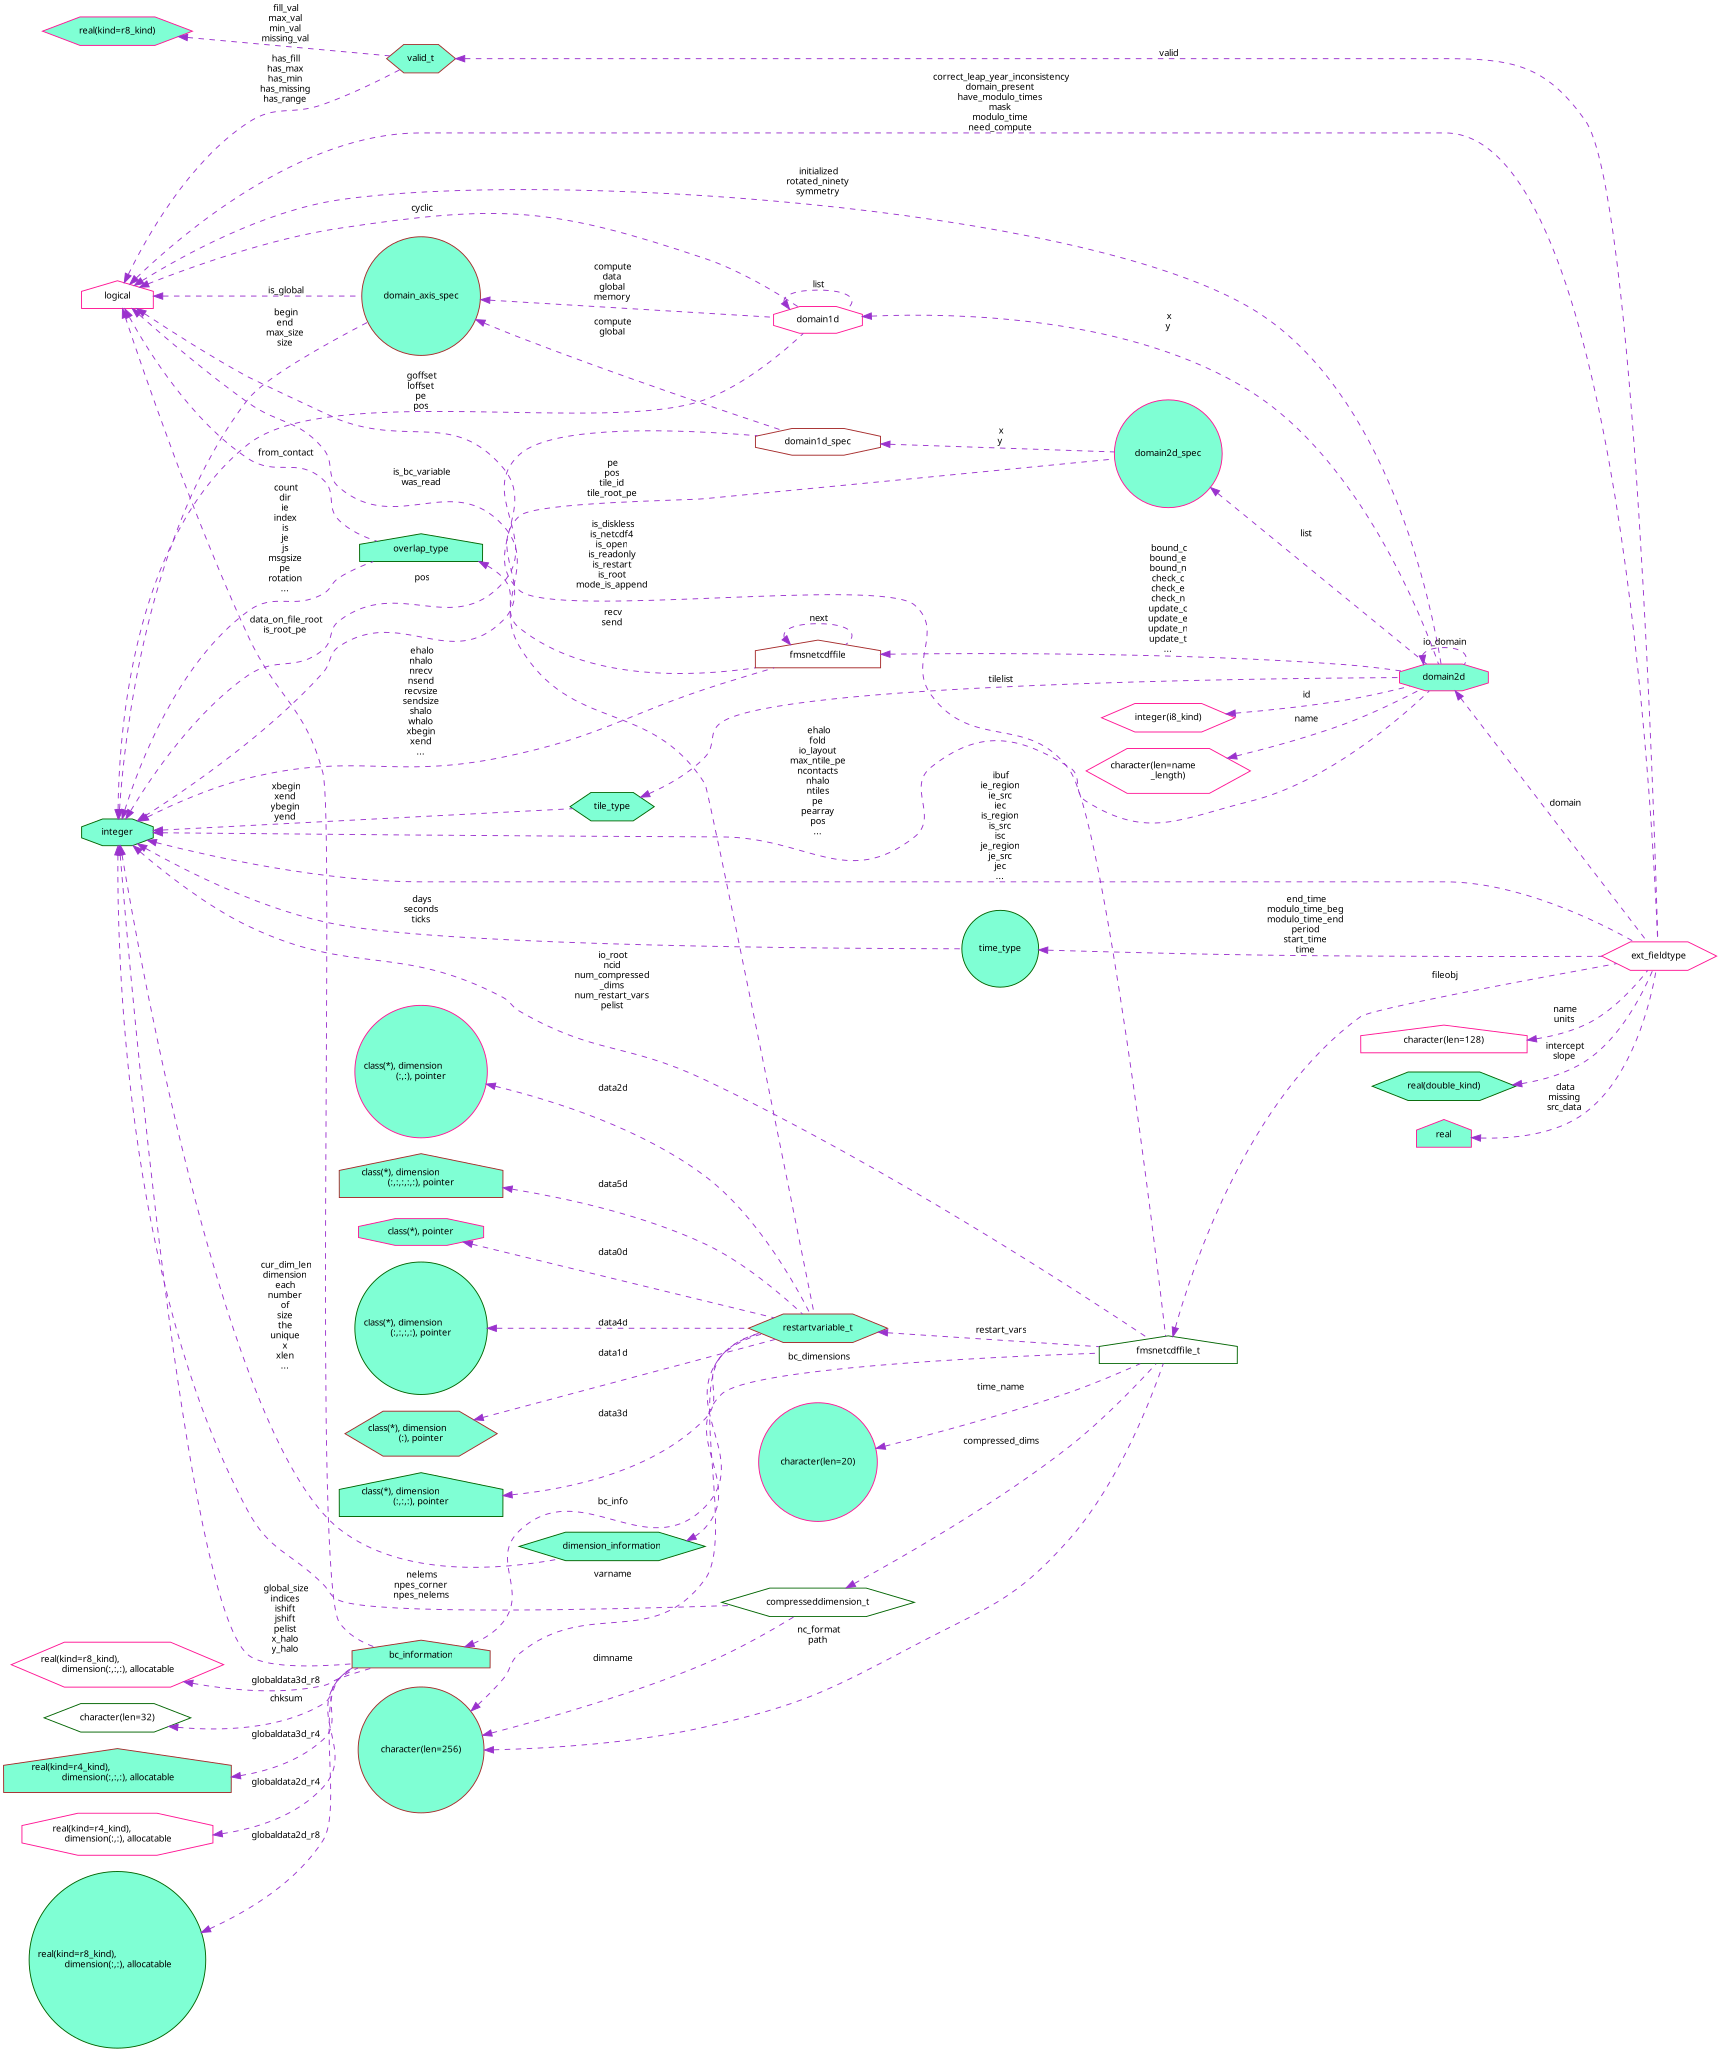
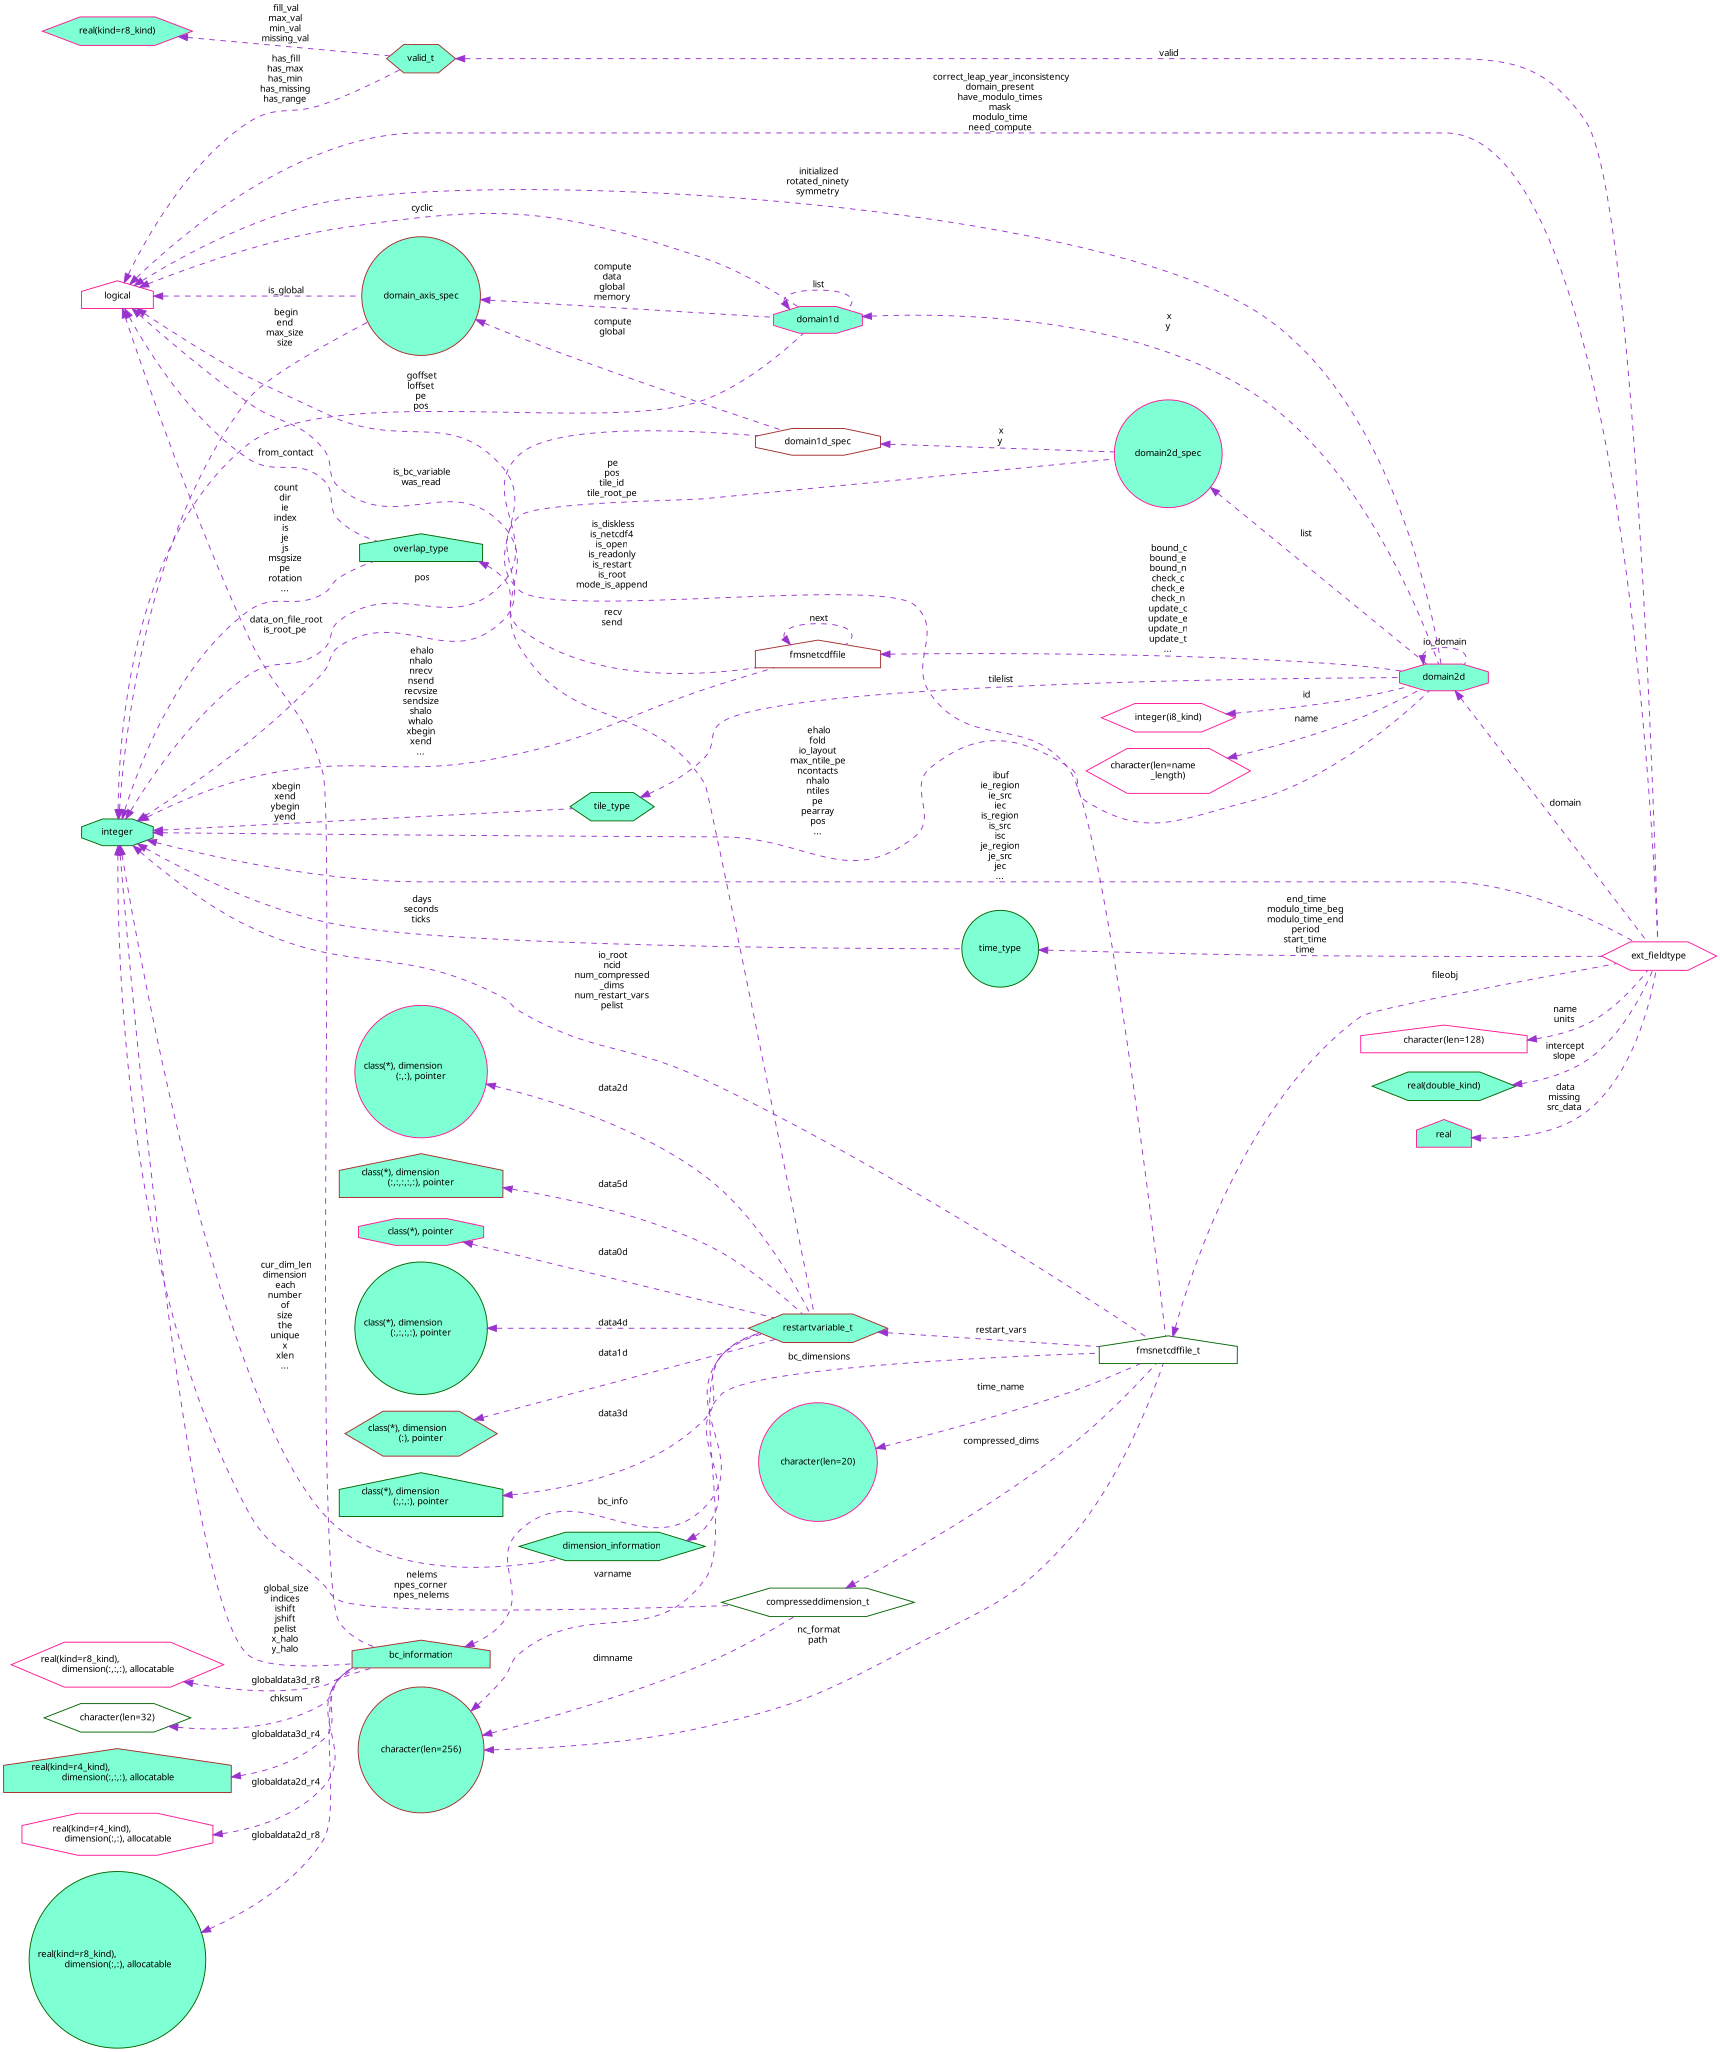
(818, 320) -> (818, 320)
